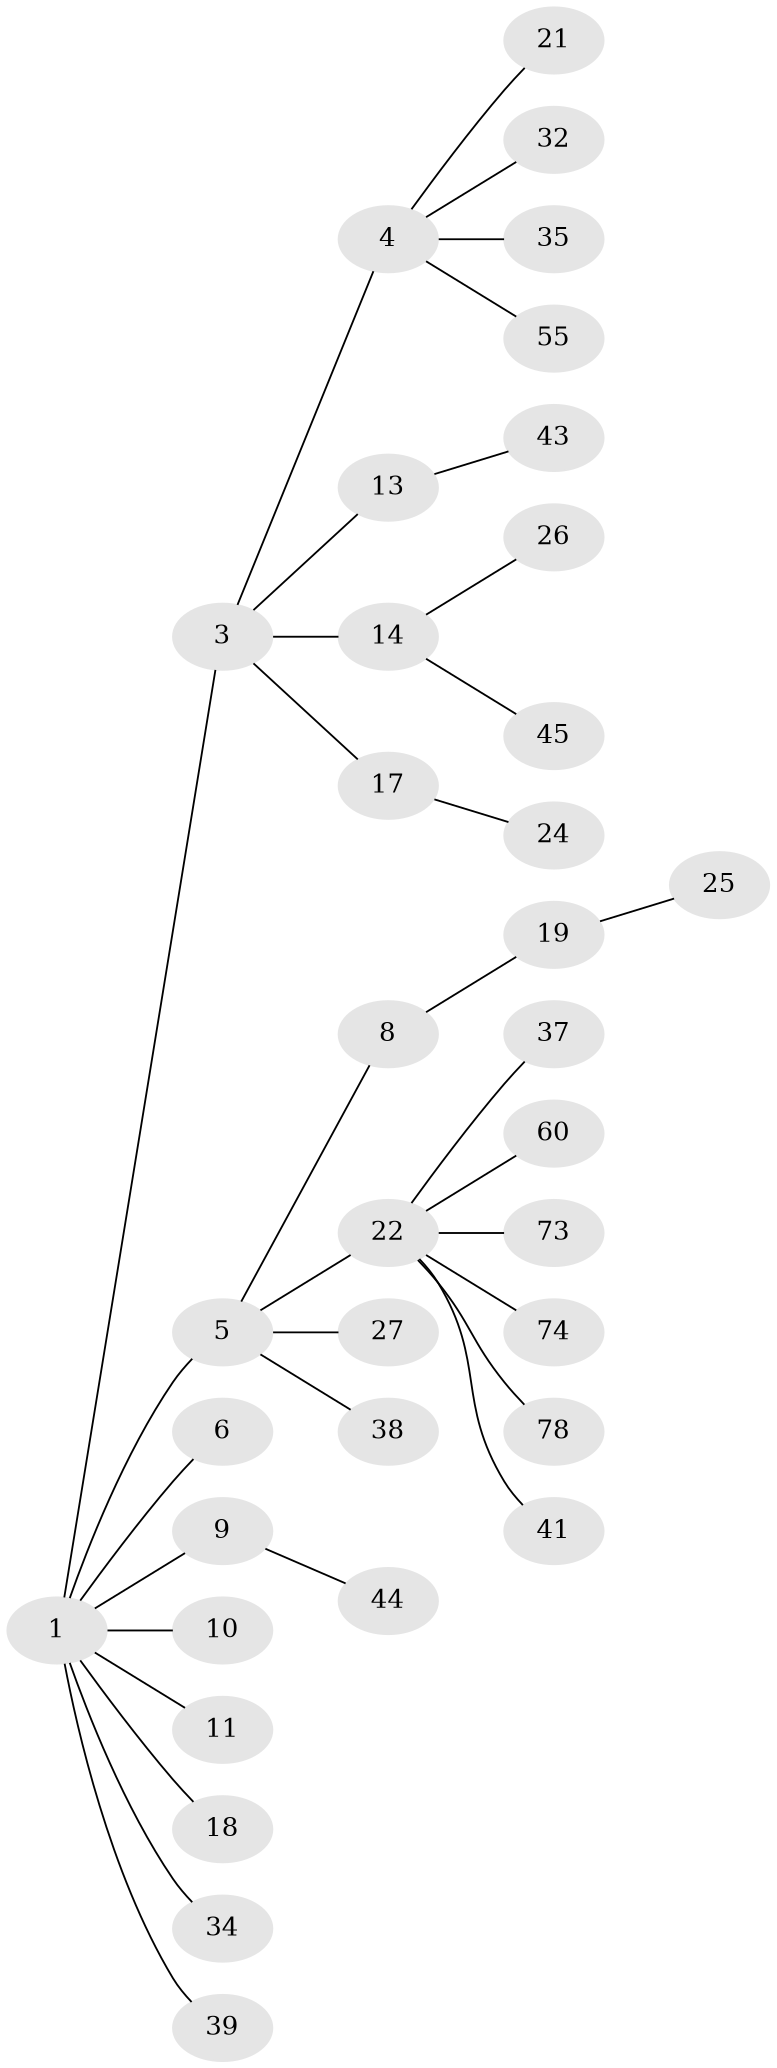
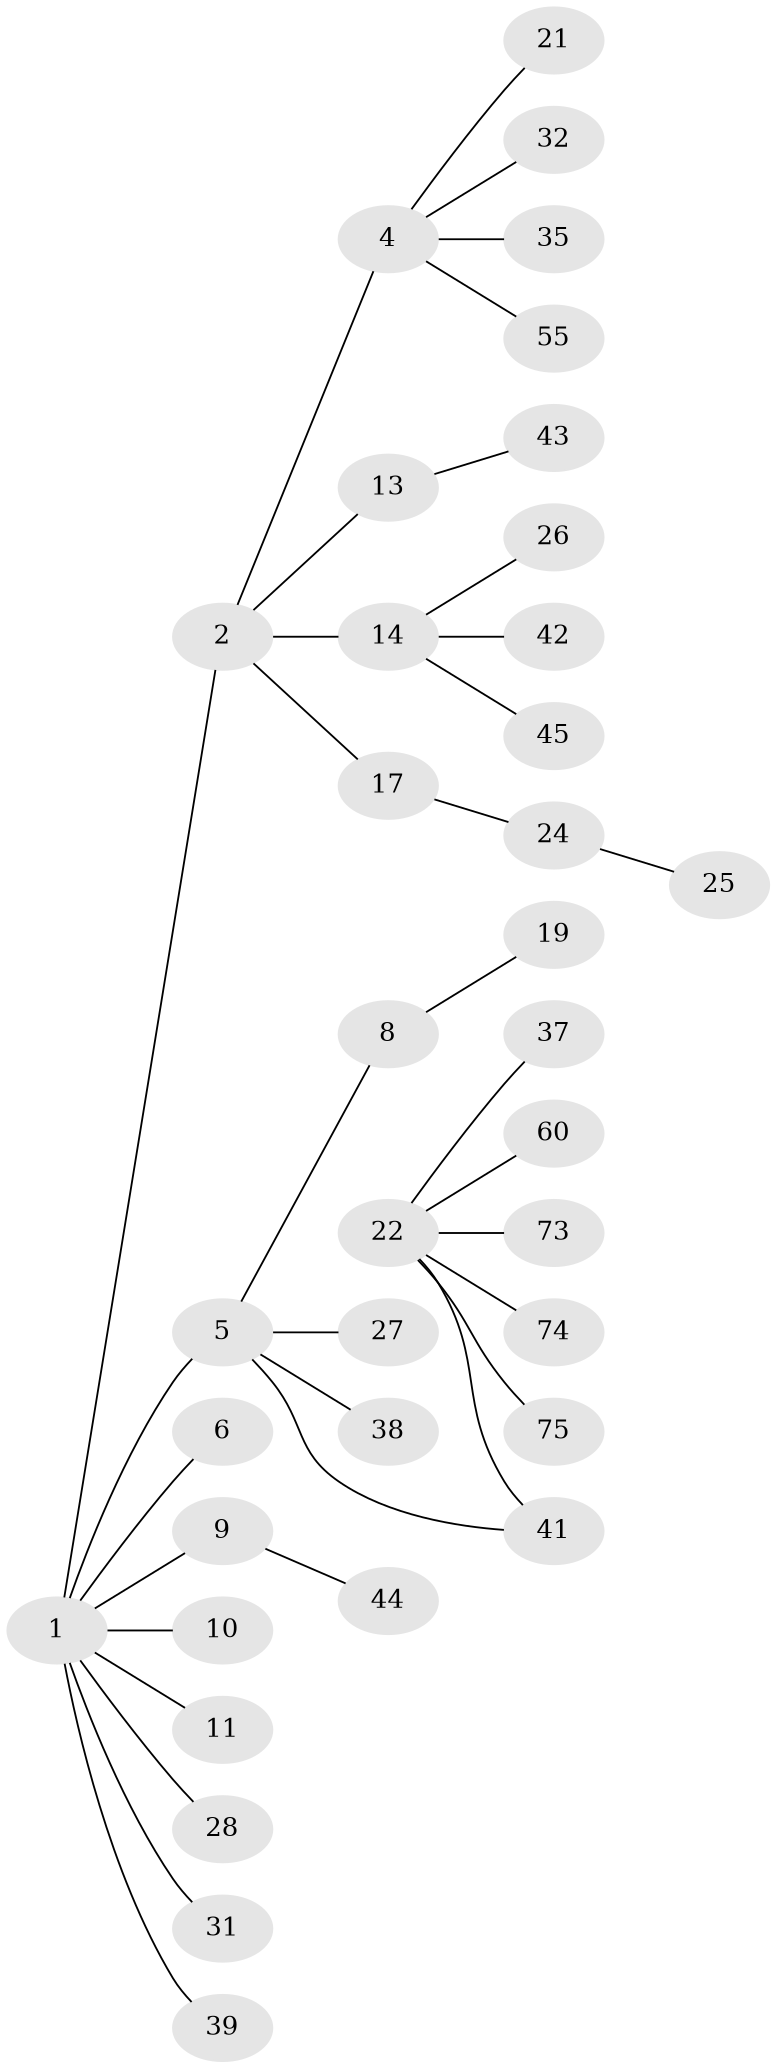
(223, 637) -> (223, 637)
none -> (554, 637)
(637, 910) -> (637, 860)
(306, 1283) -> (348, 1487)
(554, 1432) -> (554, 1432)
(223, 1829) -> (223, 1829)
(223, 1929) -> (223, 1929)
